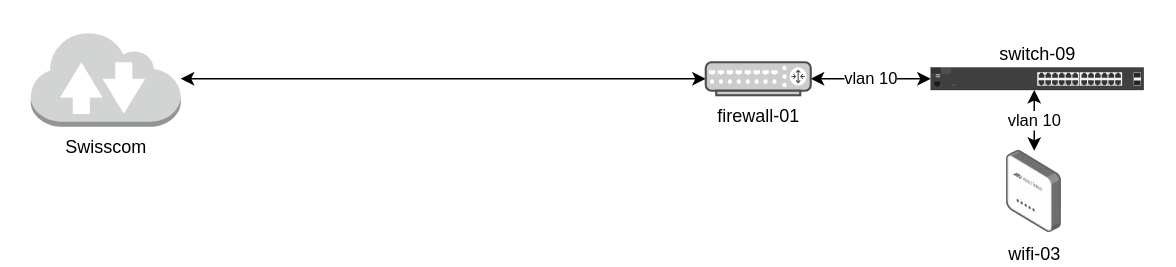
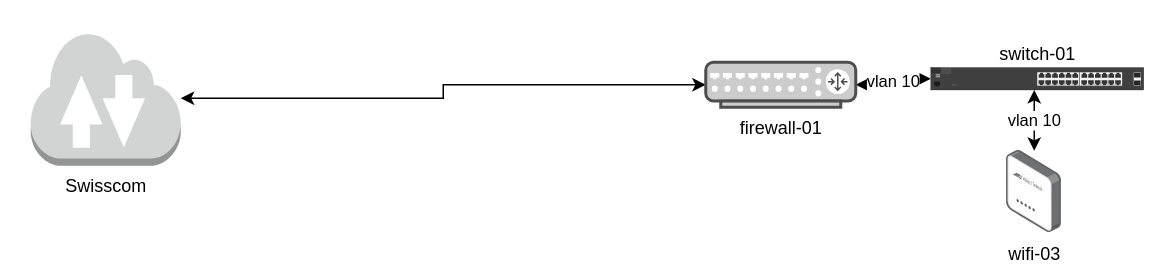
(1038, 53) -> (1038, 53)
(106, 79) -> (106, 98)
(758, 79) -> (781, 85)
